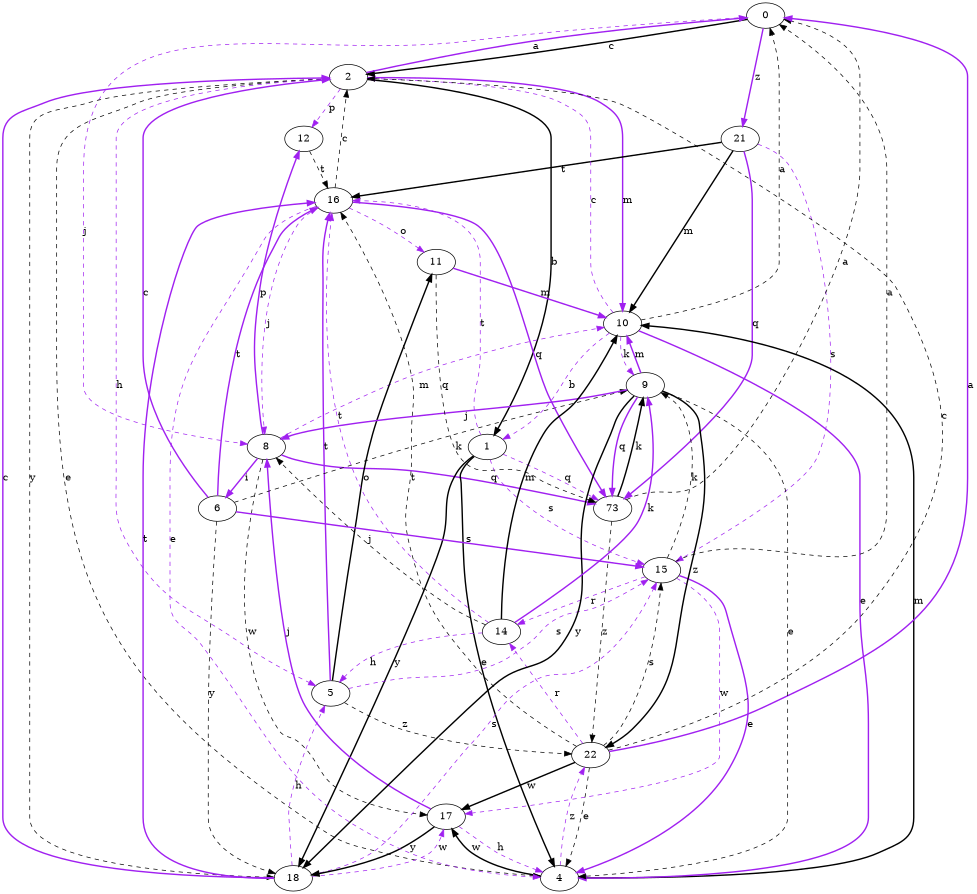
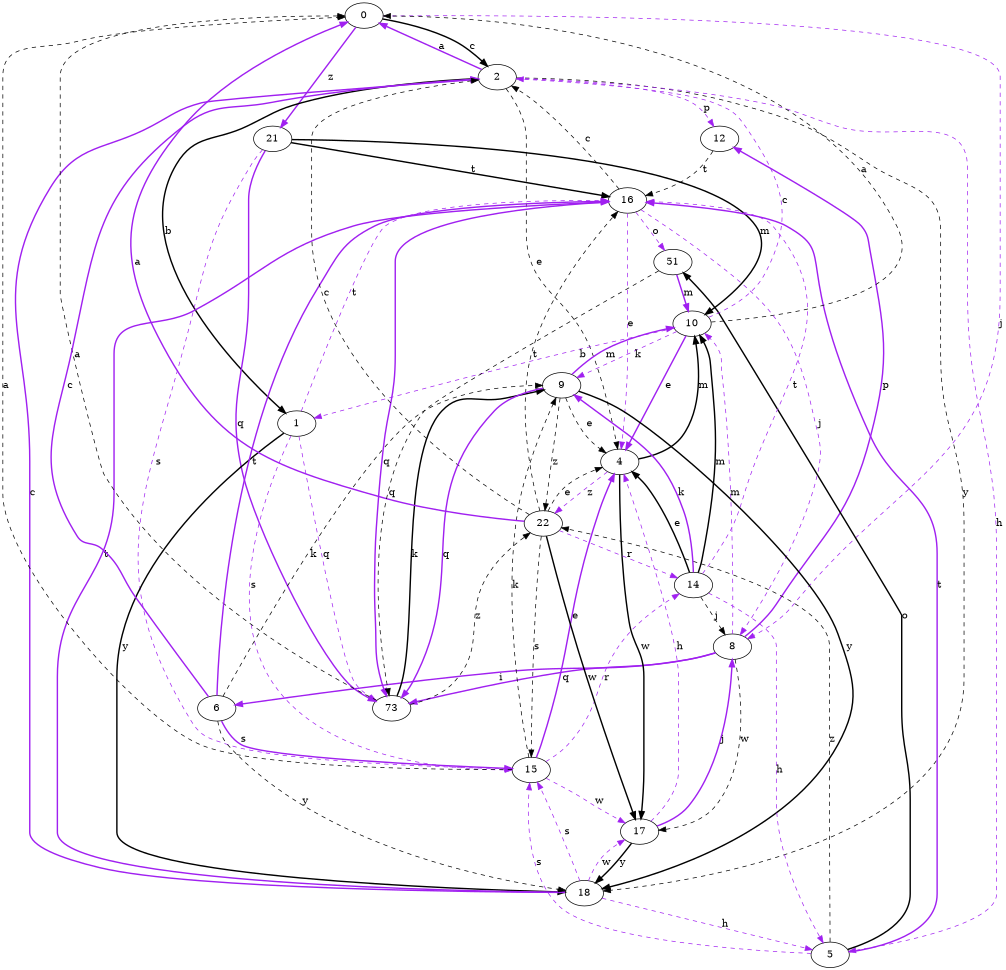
(608, 108) -> none
(436, 262) -> (673, 262)
(457, 412) -> none
(690, 569) -> (553, 451)
(480, 661) -> (668, 522)
